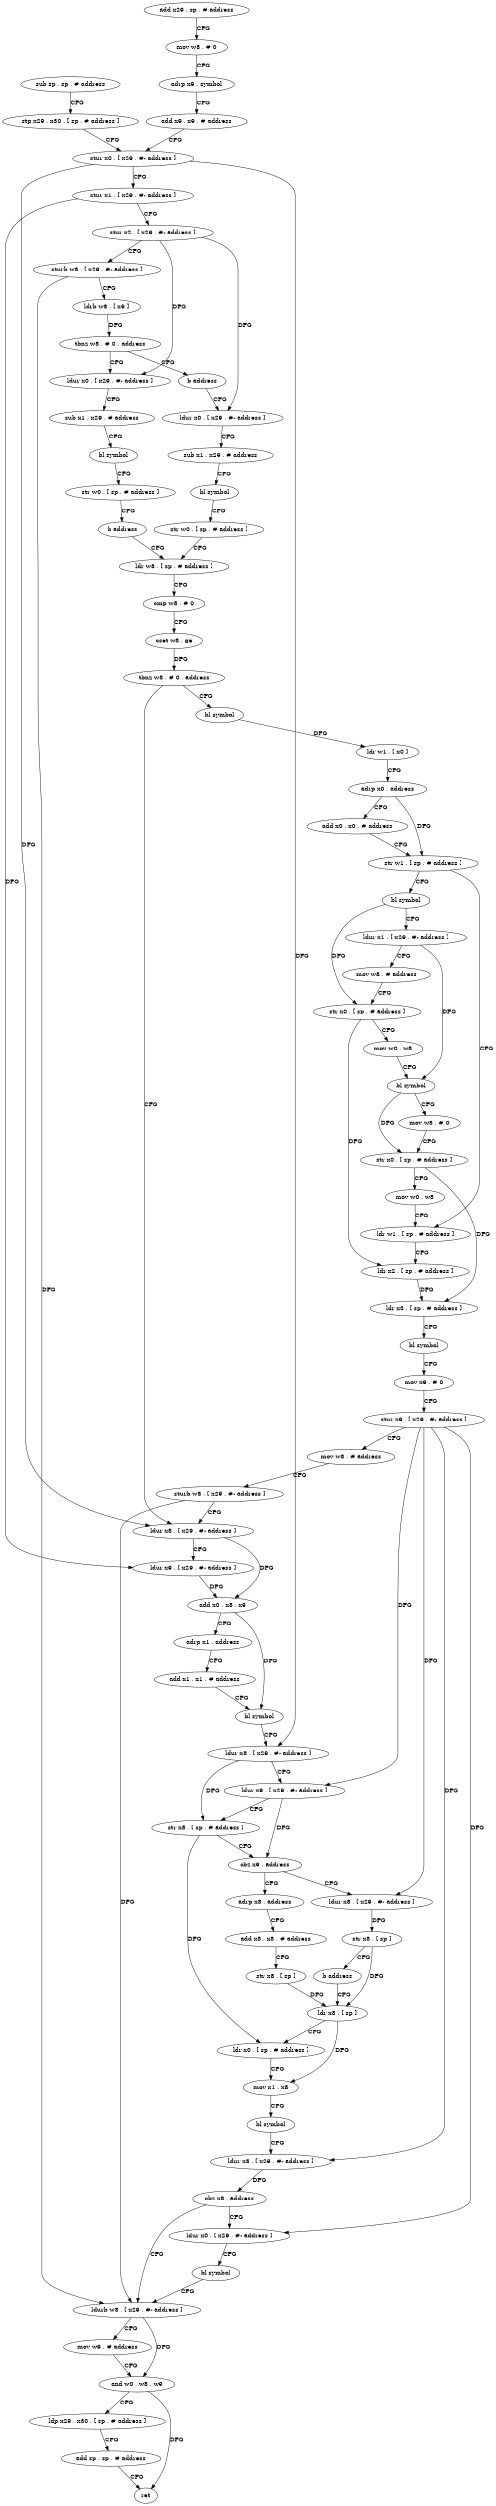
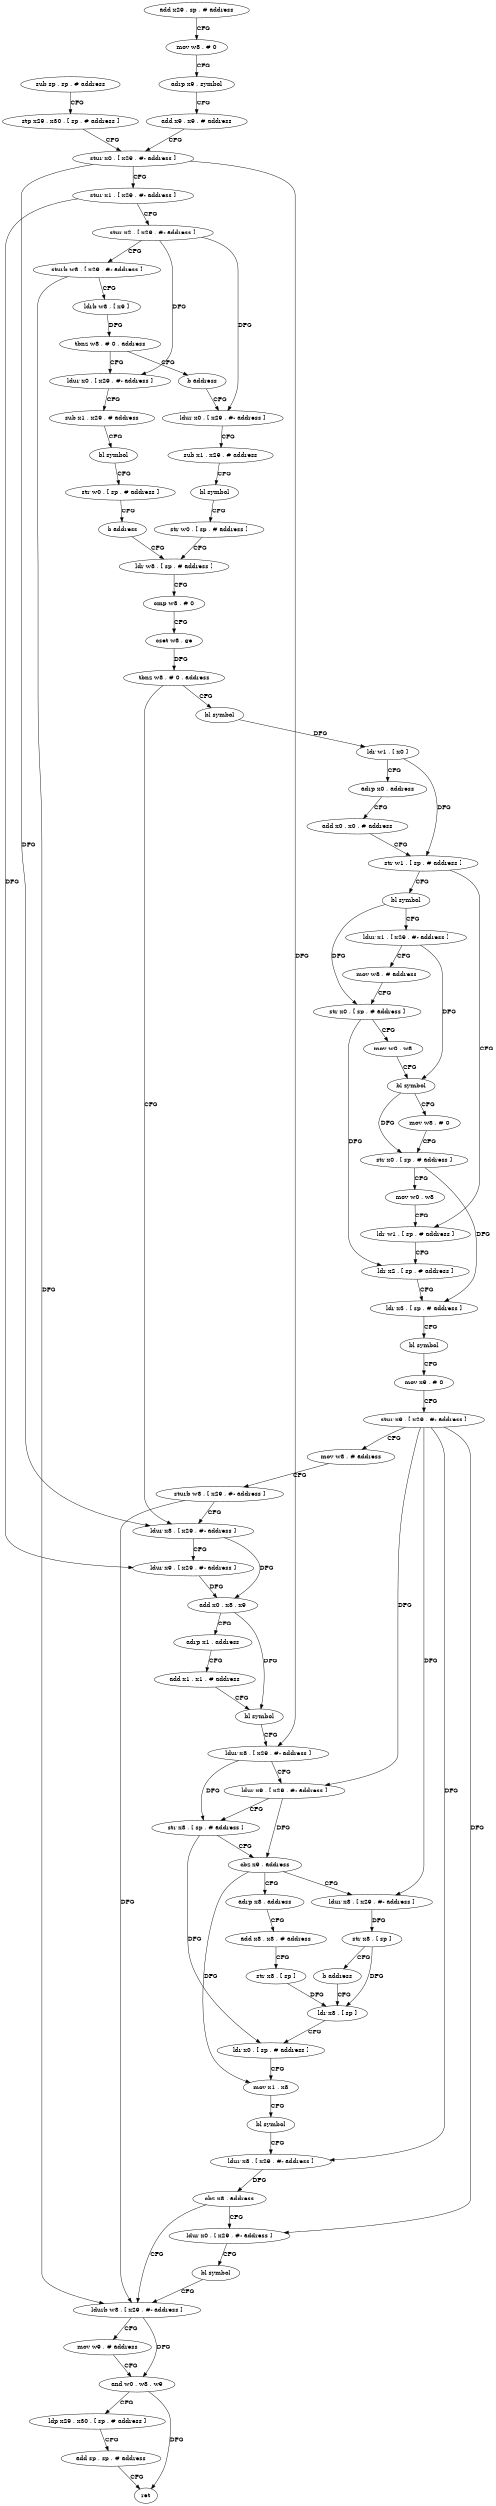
(413, 822) -> (436, 799)
(427, 1290) -> (427, 1290)
(328, 2059) -> (204, 1978)
